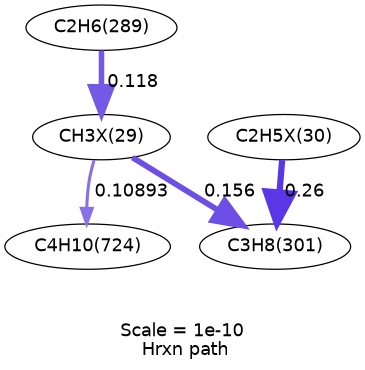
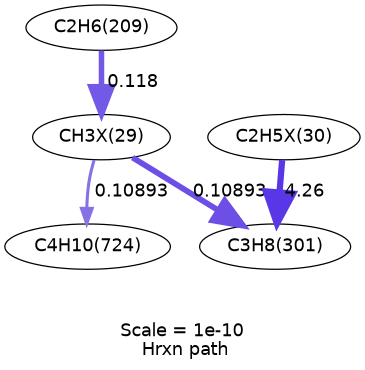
(101, 28) -> (101, 28)
(227, 192) -> (227, 192)
(302, 192) -> (302, 192)
